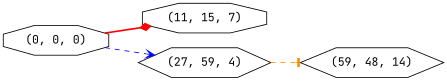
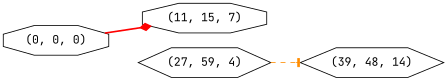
(126, 51) -> none
(372, 63) -> (372, 63)
